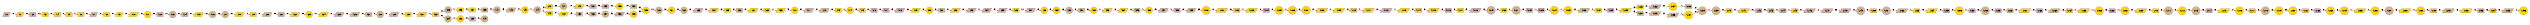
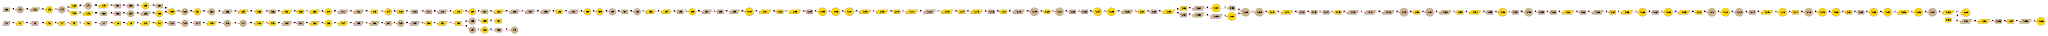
(478, 10) -> none
(1094, 10) -> (637, 12)
(2427, 11) -> (1956, 17)
